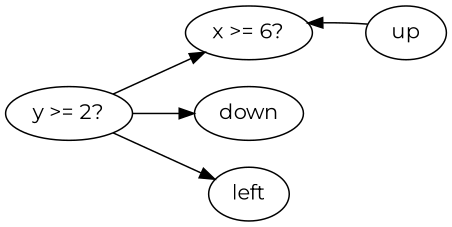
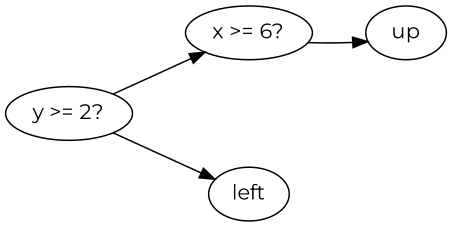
(345, 23) -> (330, 43)
(249, 113) -> none
